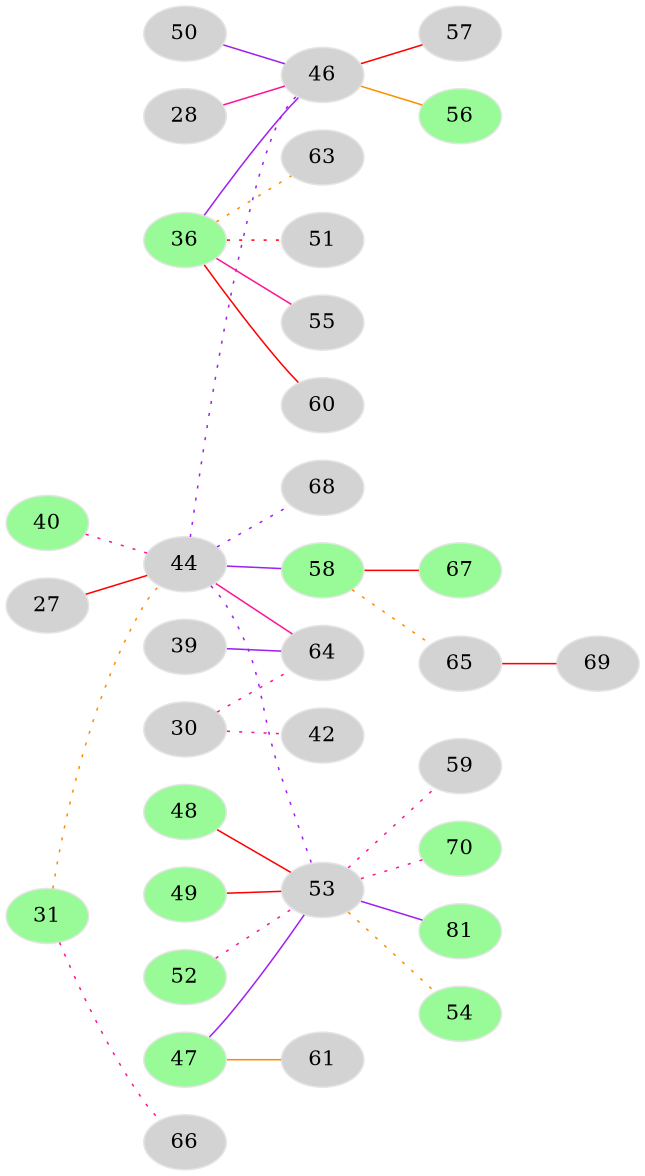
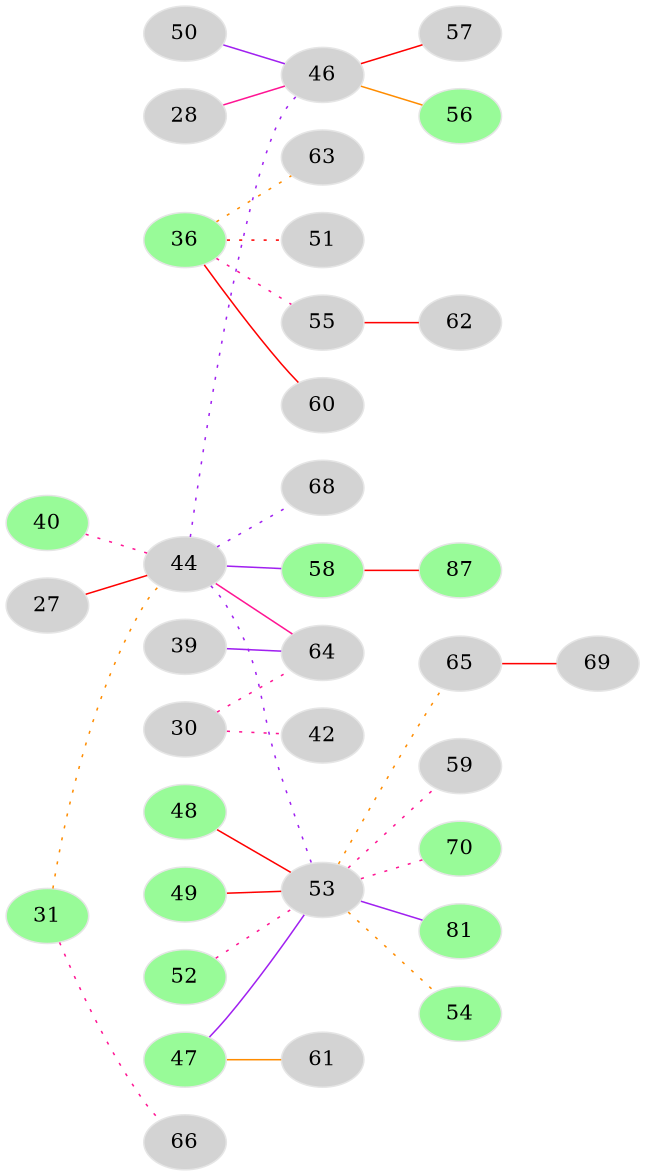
(250, 155) -> none
(254, 281) -> (254, 281)
none -> (460, 323)
(460, 570) -> (460, 570)
(391, 617) -> (389, 775)
